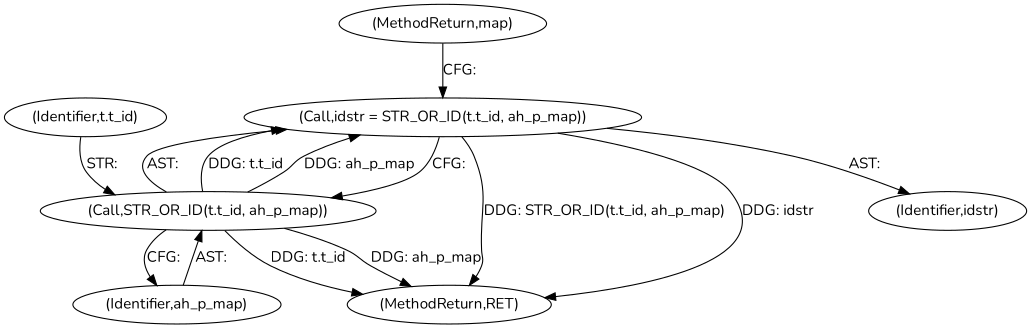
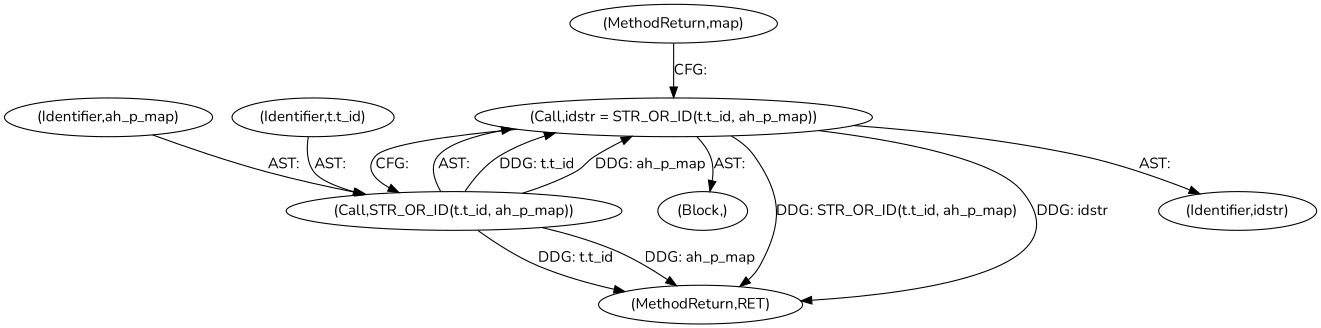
(104, 164) -> (332, 164)
none -> (703, 211)
(147, 250) -> none
